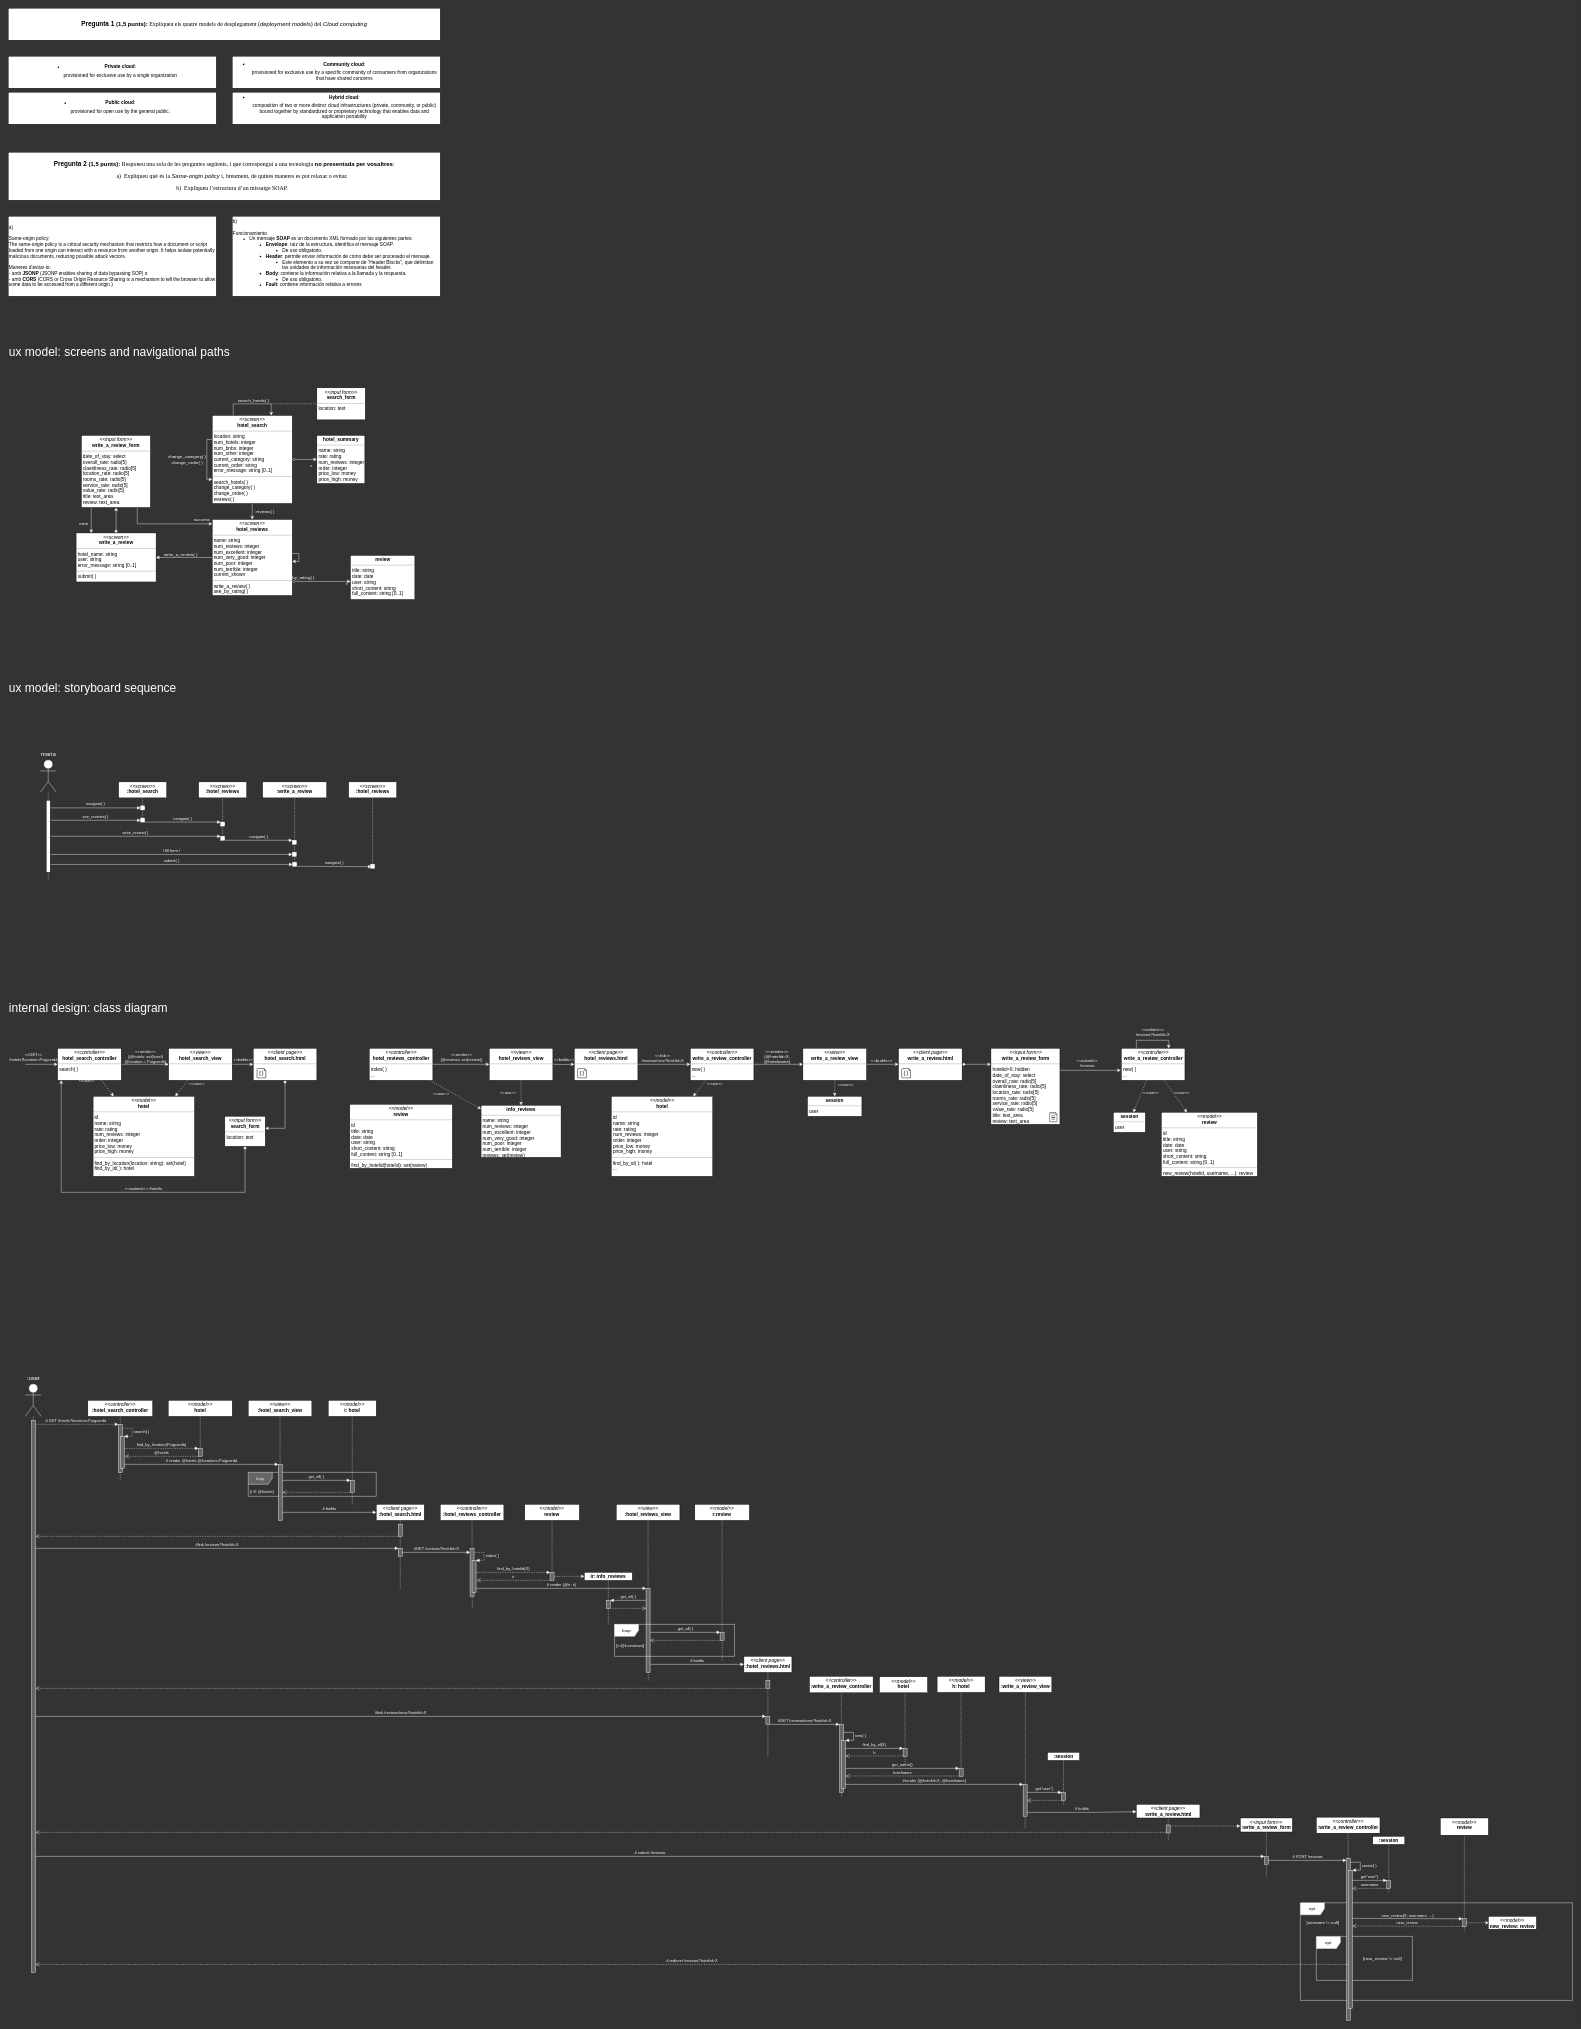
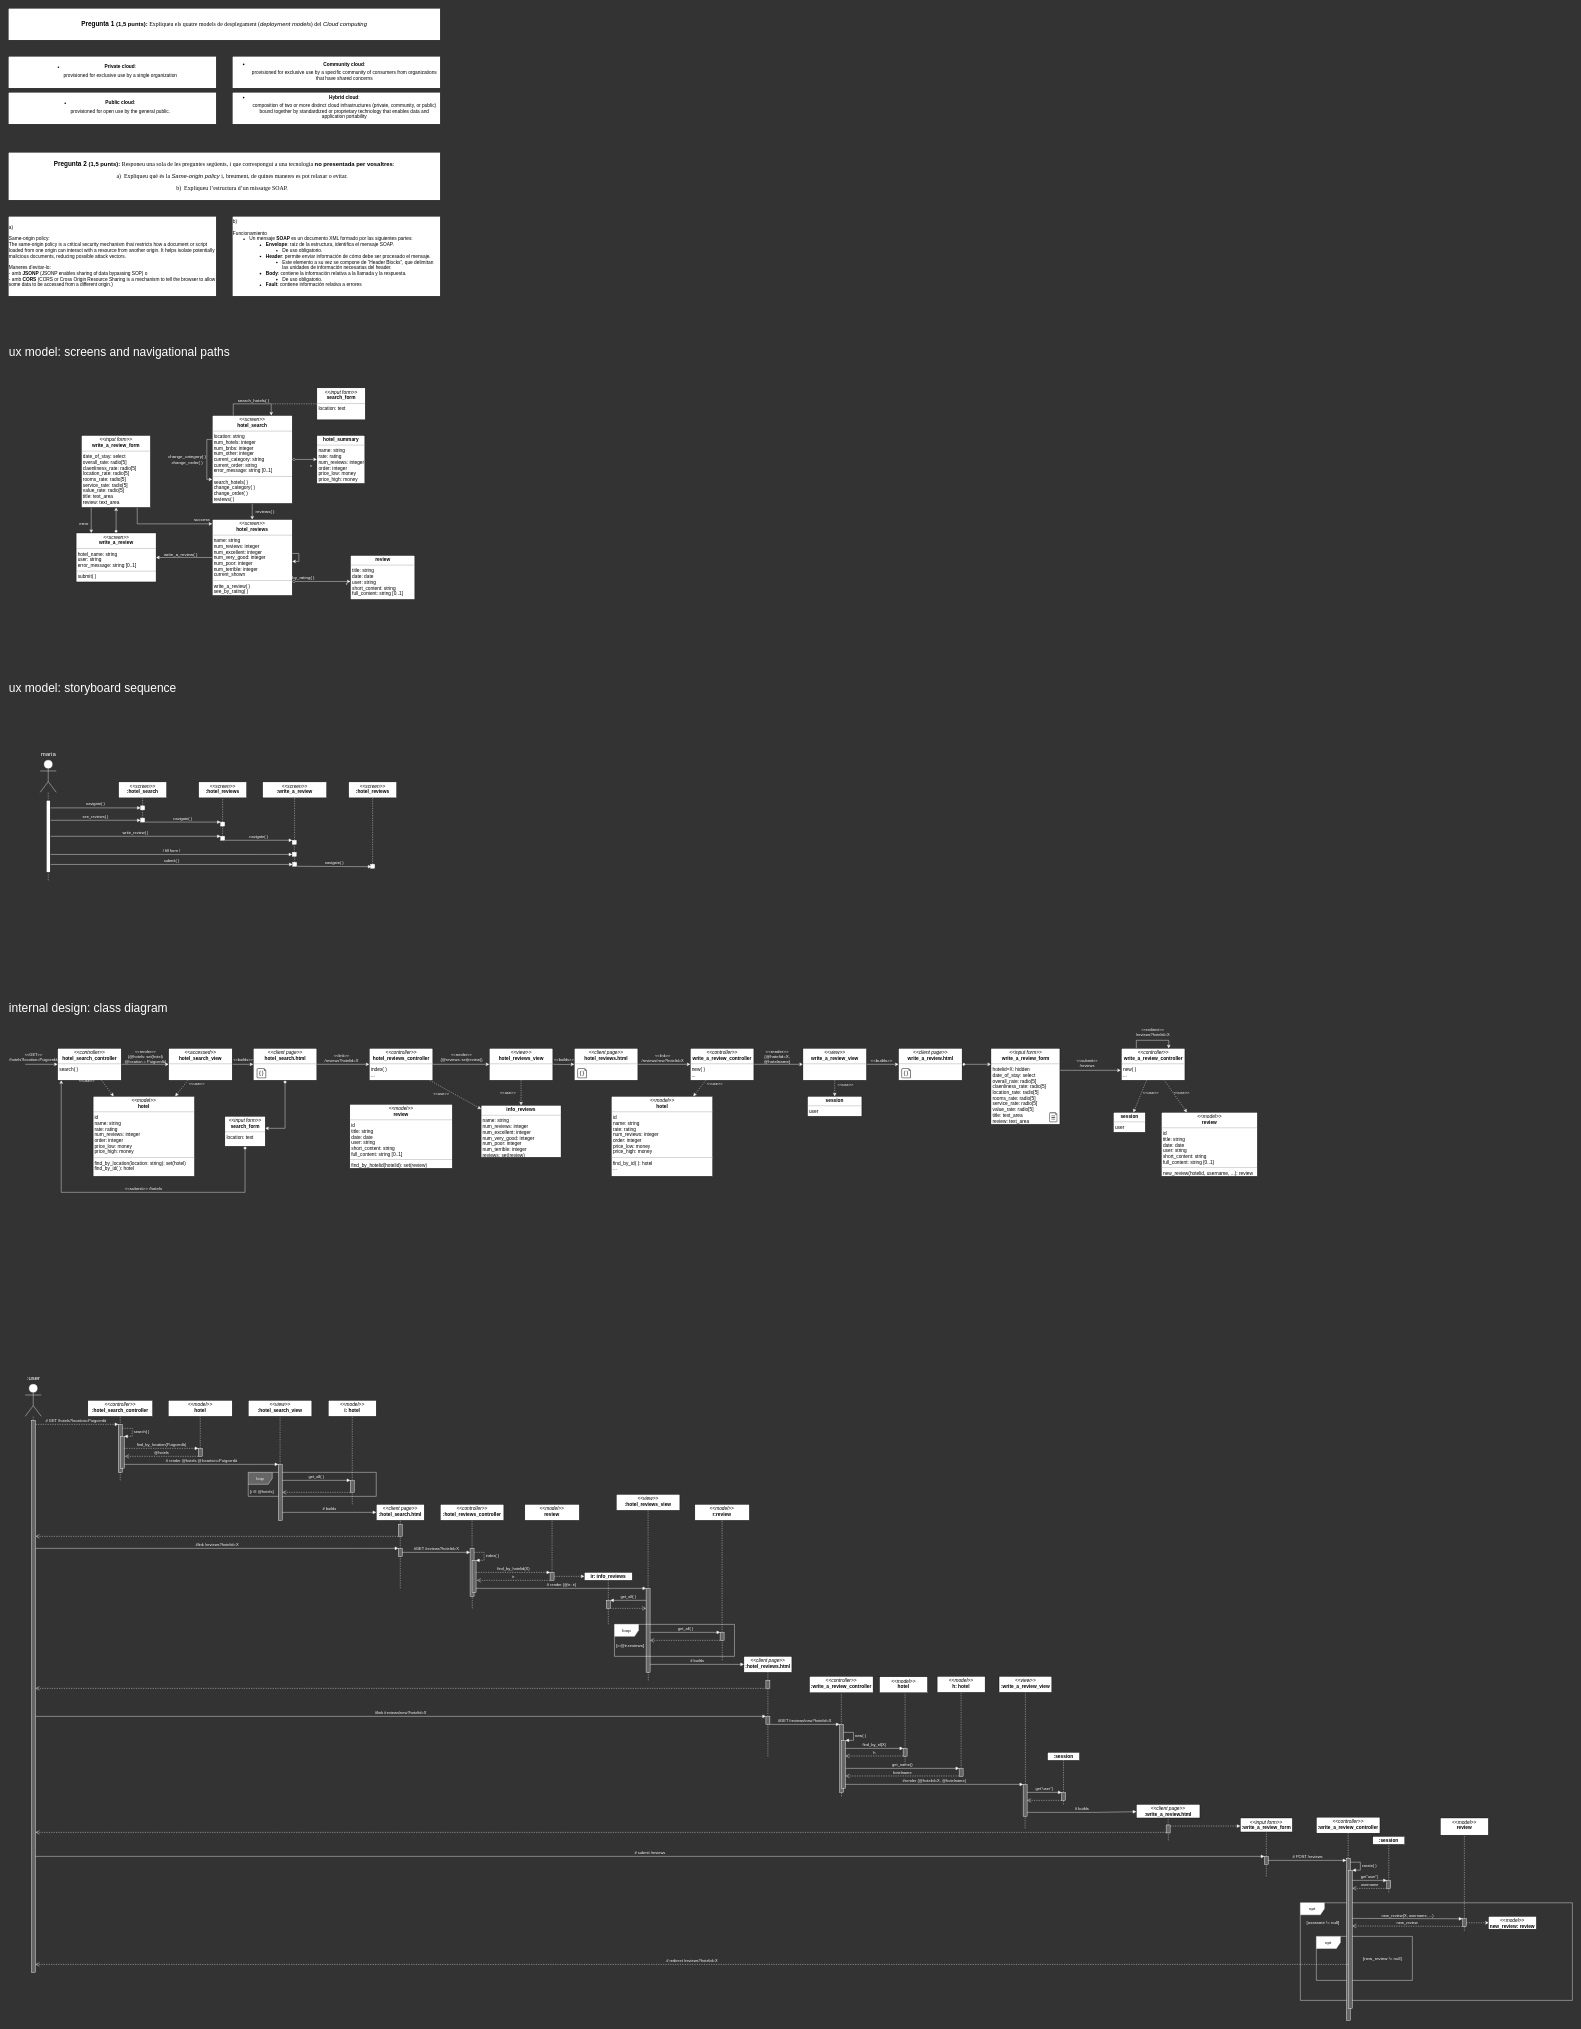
(190, 1054) -> (190, 1054)
none -> (365, 1064)
(648, 1512) -> (648, 1502)
